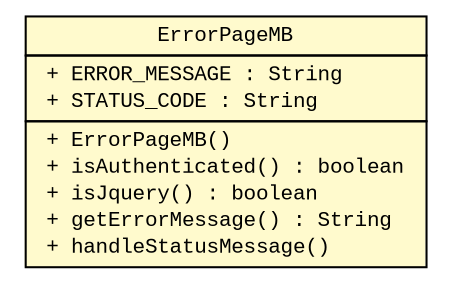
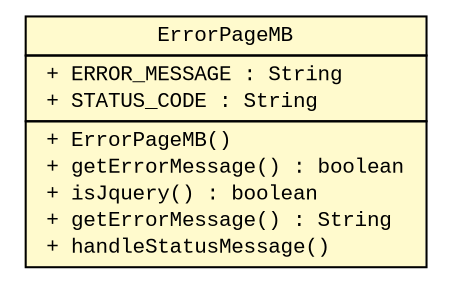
(226, 166) -> (226, 166)
